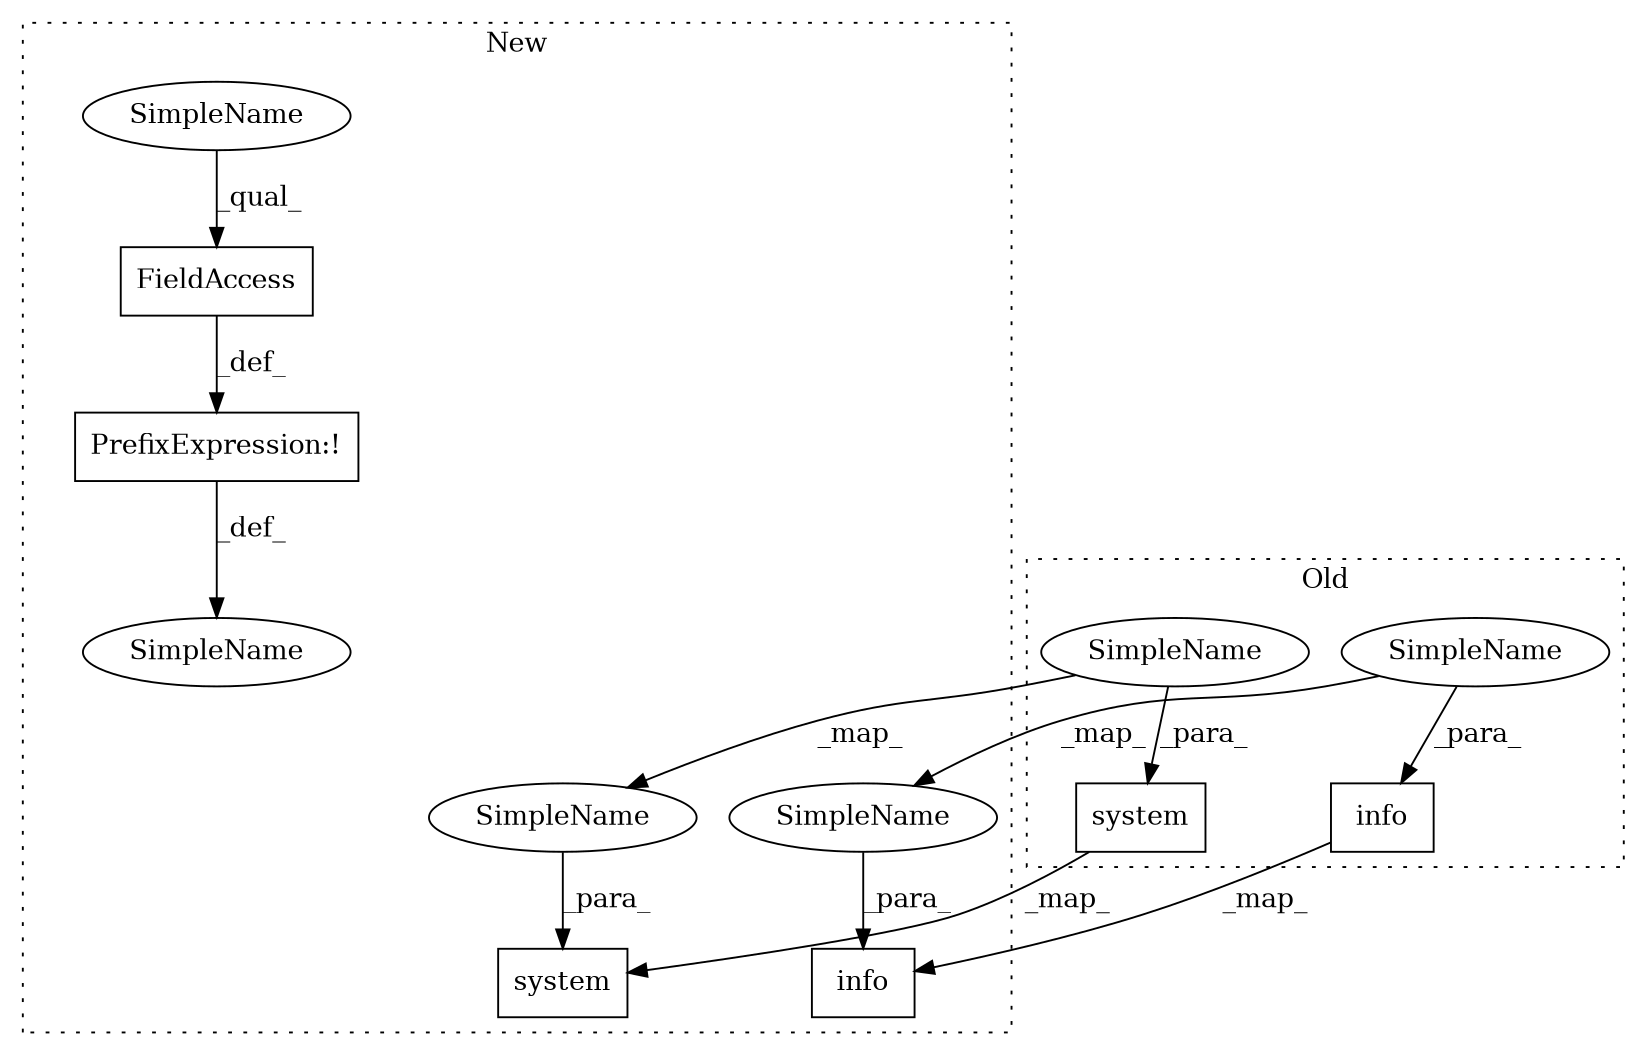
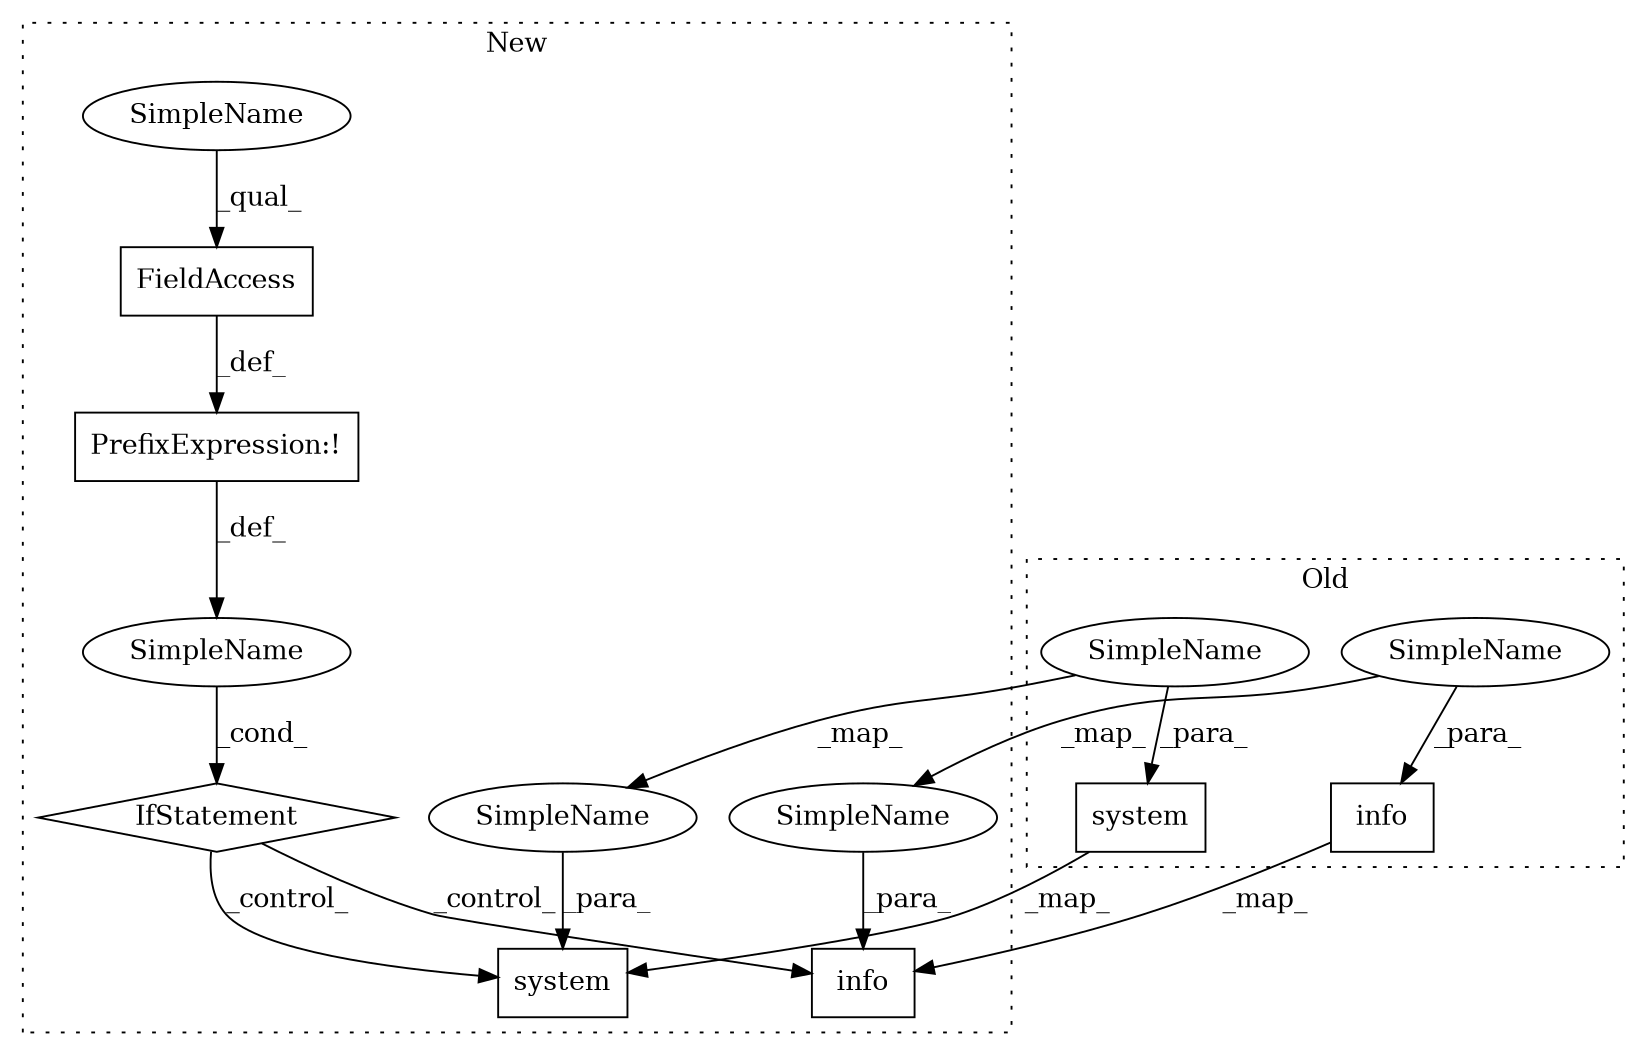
none -> (217, 818)
